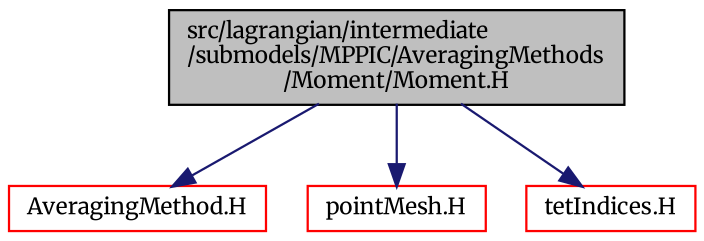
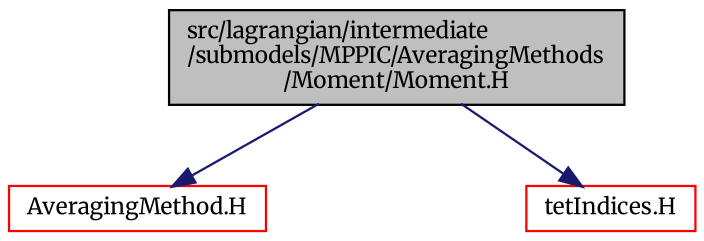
(397, 209) -> none
